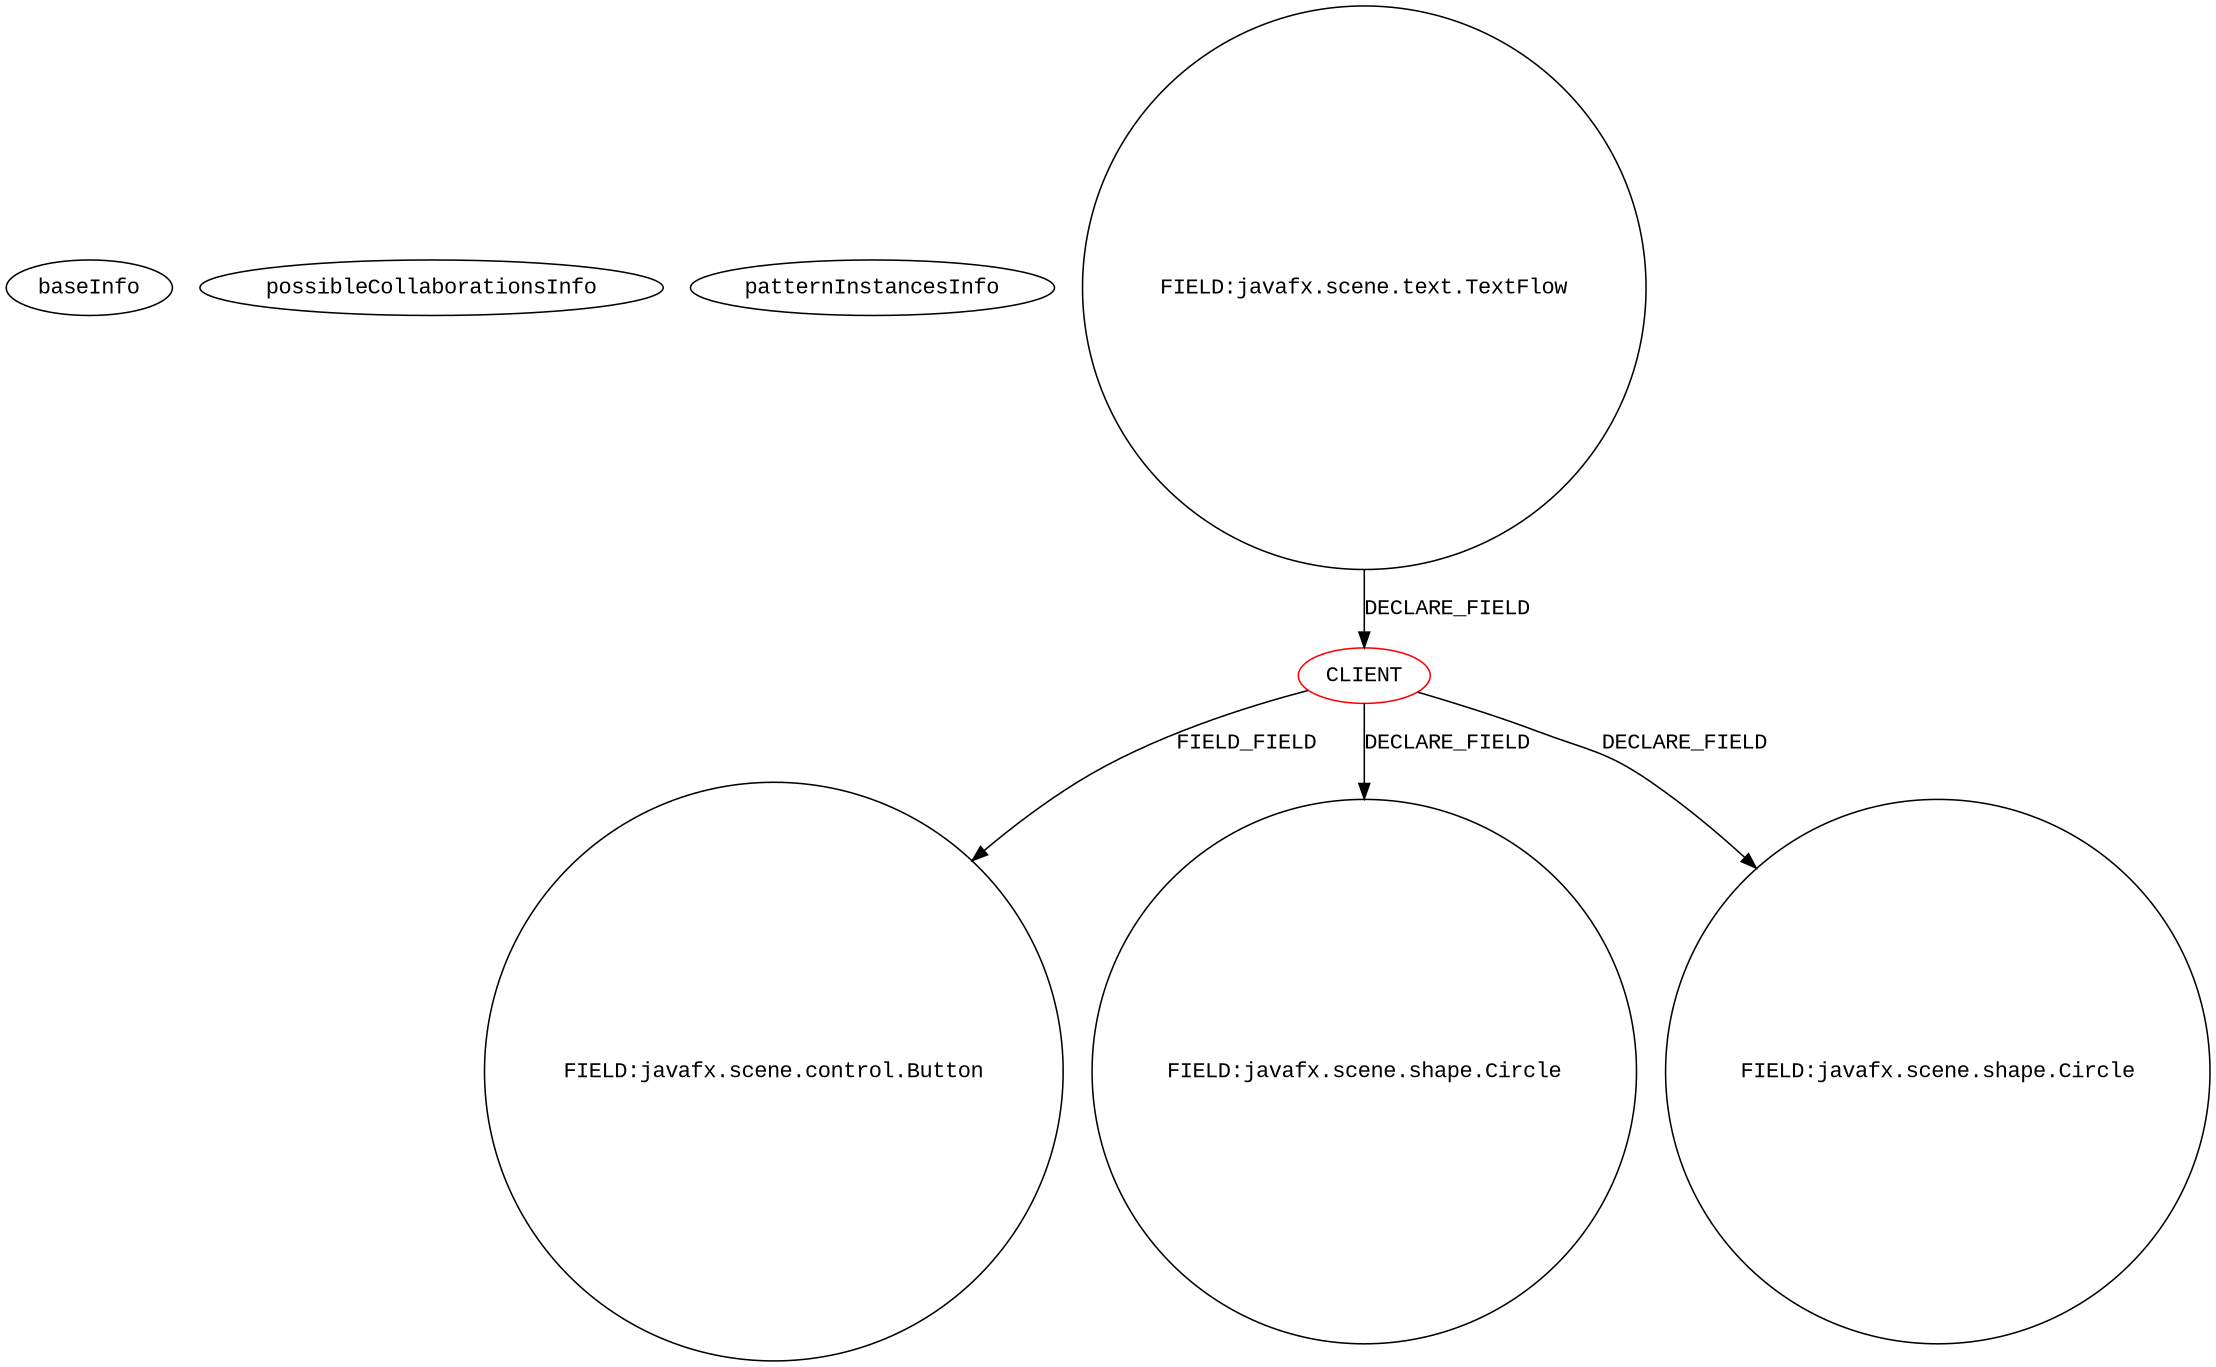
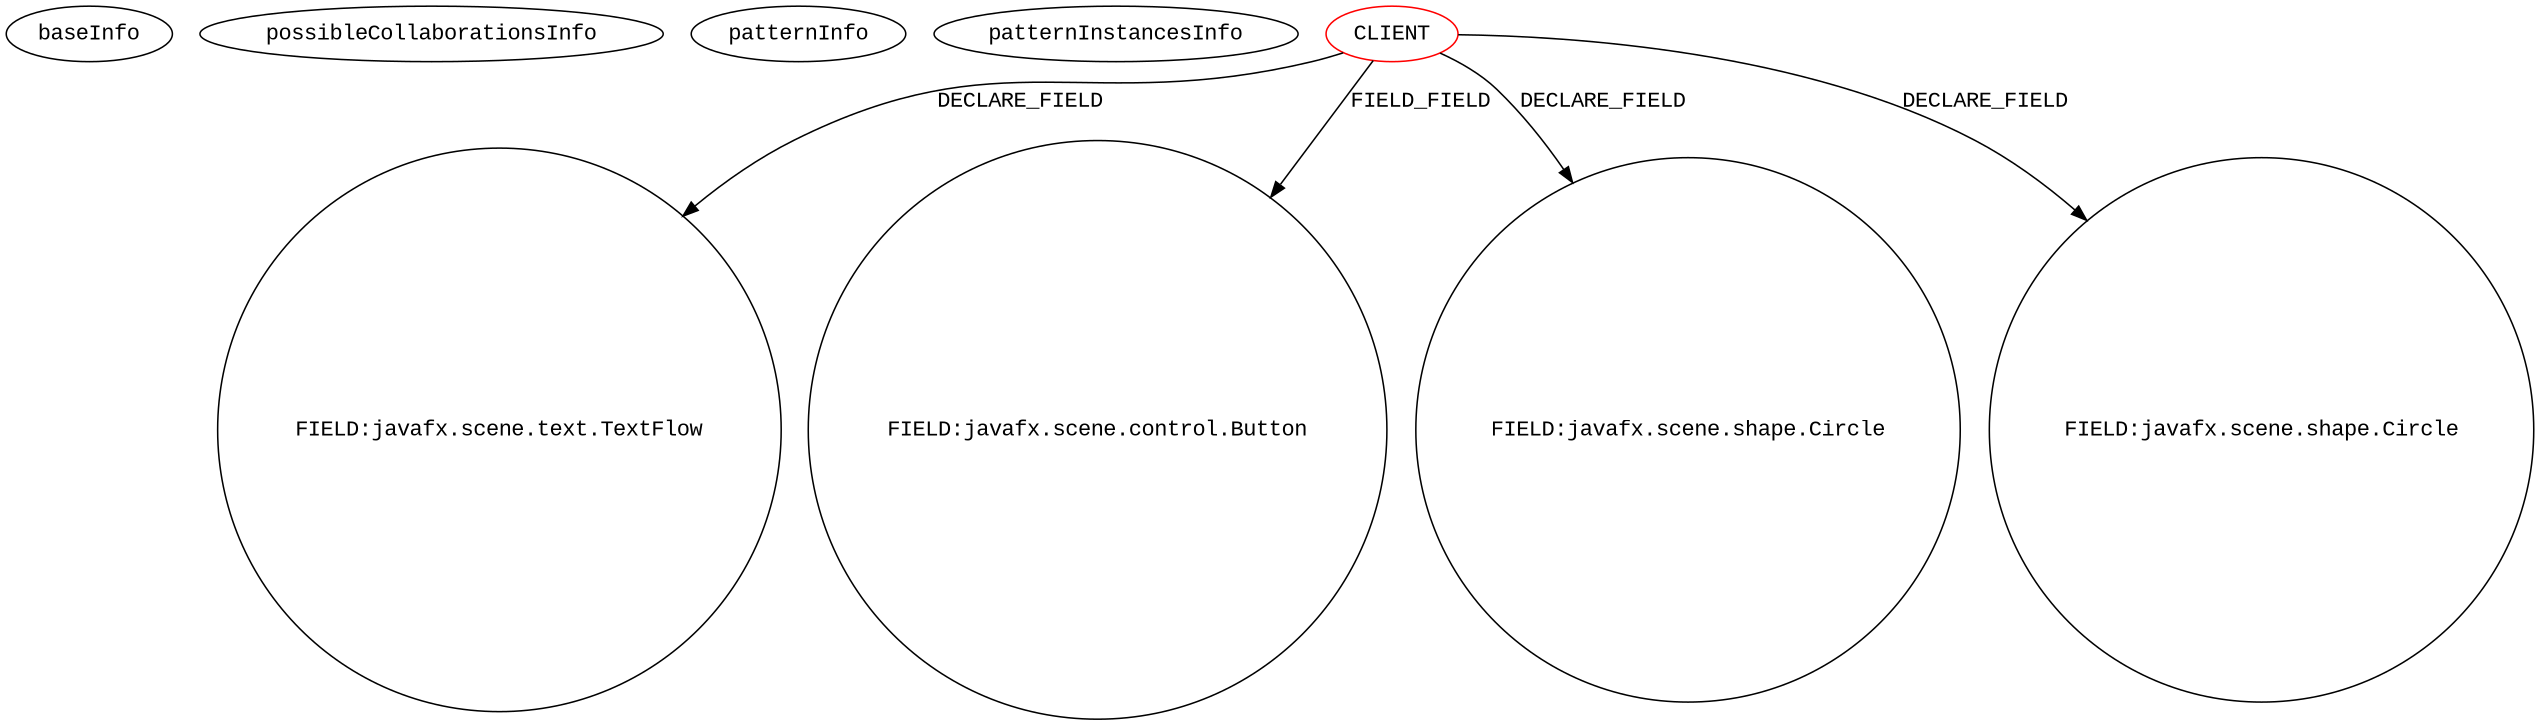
none -> (799, 34)
(1364, 601) -> (1006, 83)
